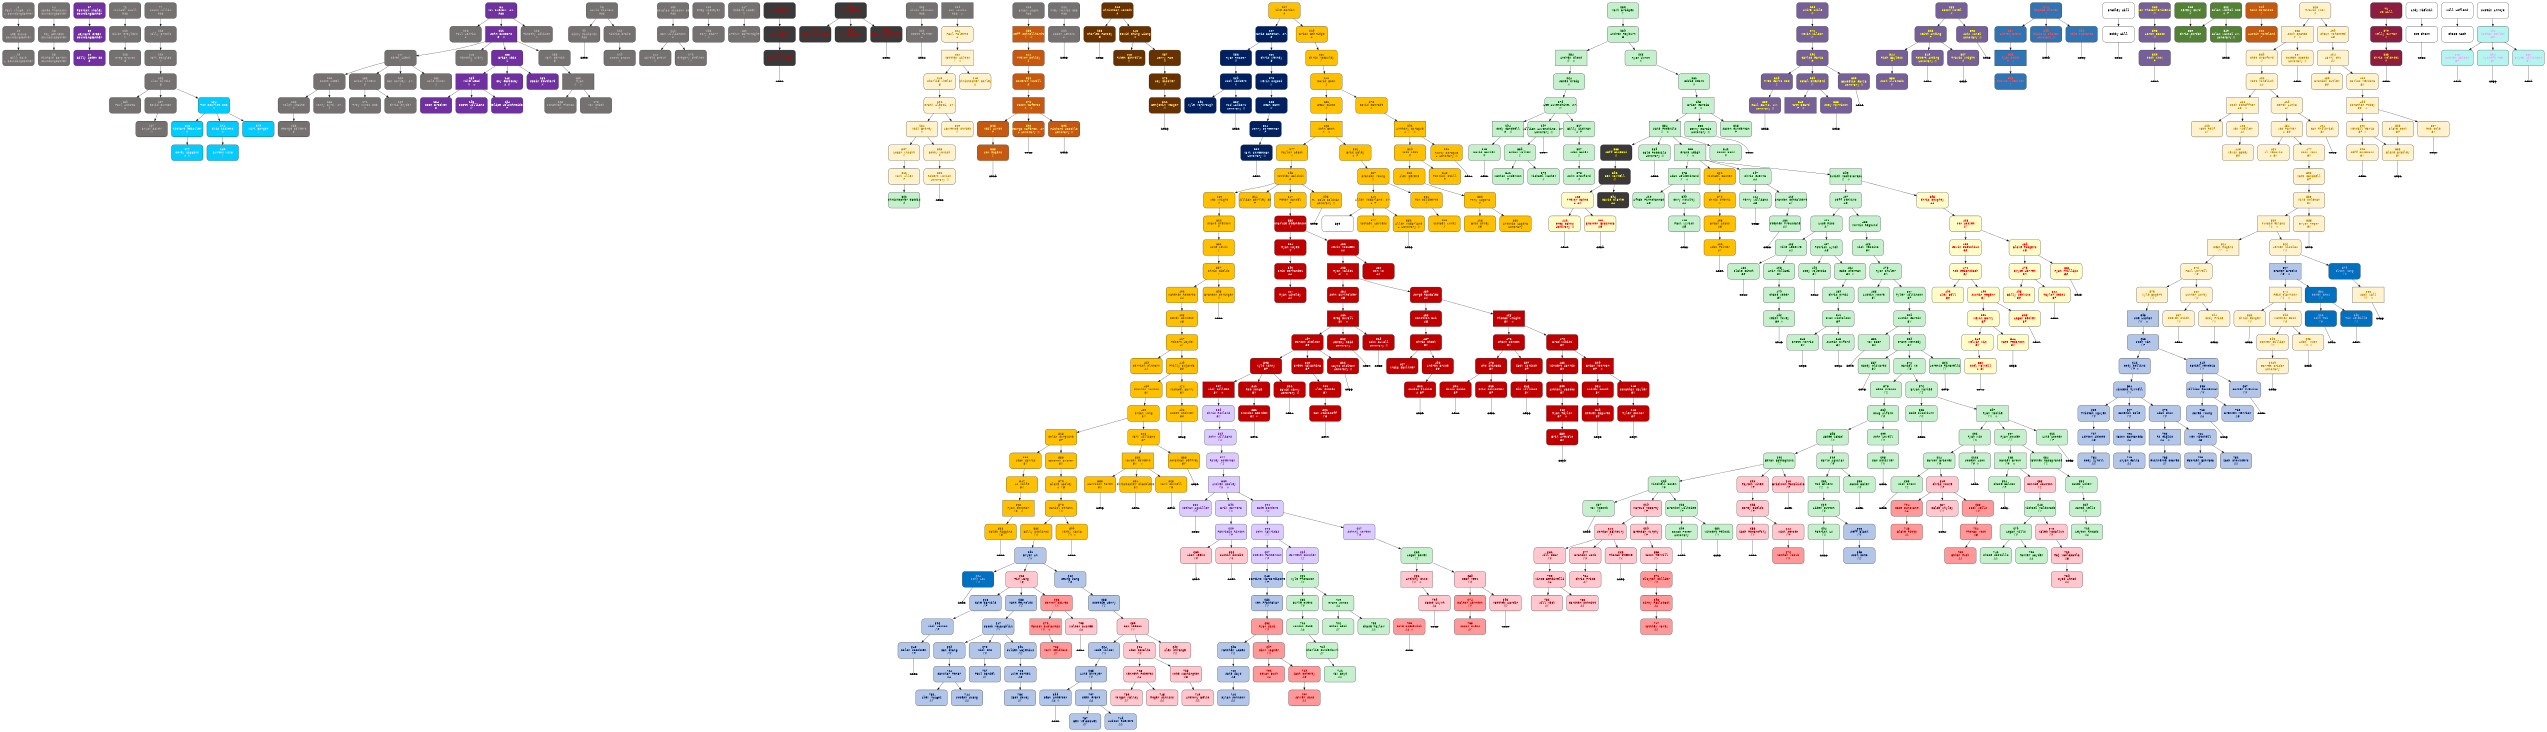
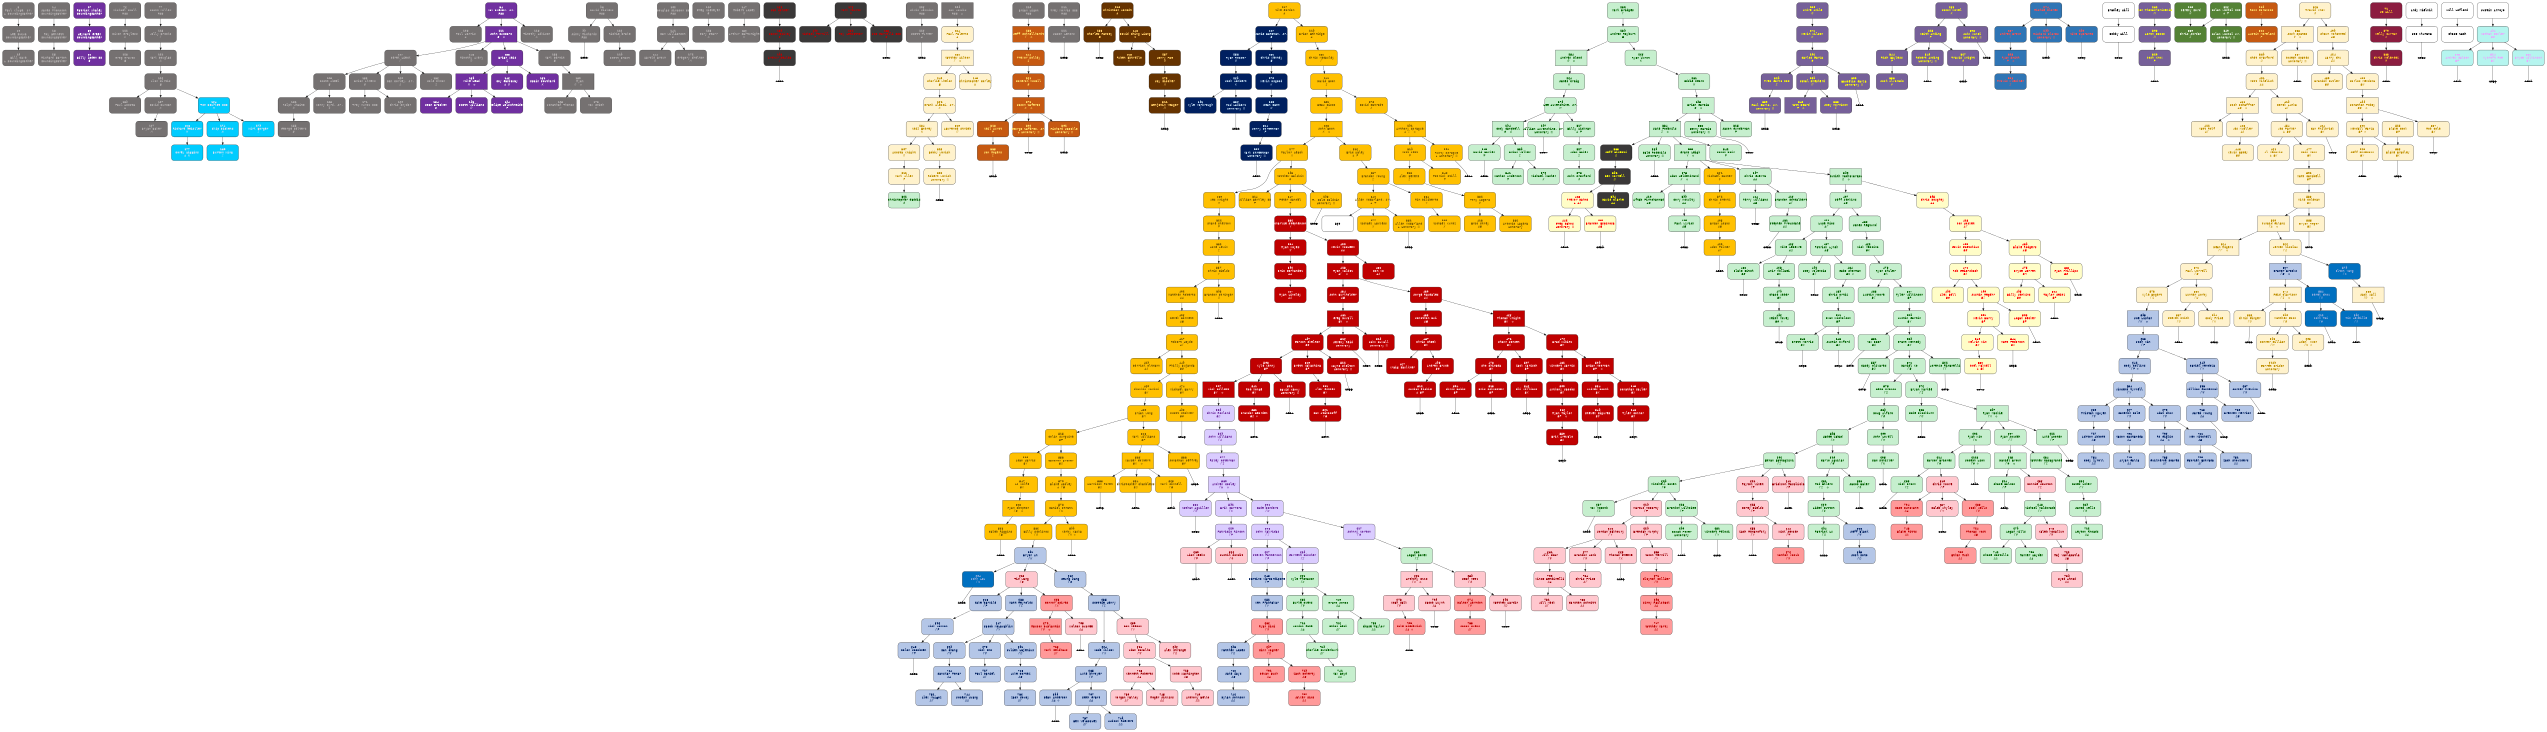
(2422, 34) -> (2422, 34)
(1533, 140) -> (1513, 140)
(904, 153) -> (904, 153)
(1256, 188) -> (1264, 183)
(1865, 225) -> (1865, 225)
none -> (1399, 603)
(1119, 638) -> (1104, 626)
